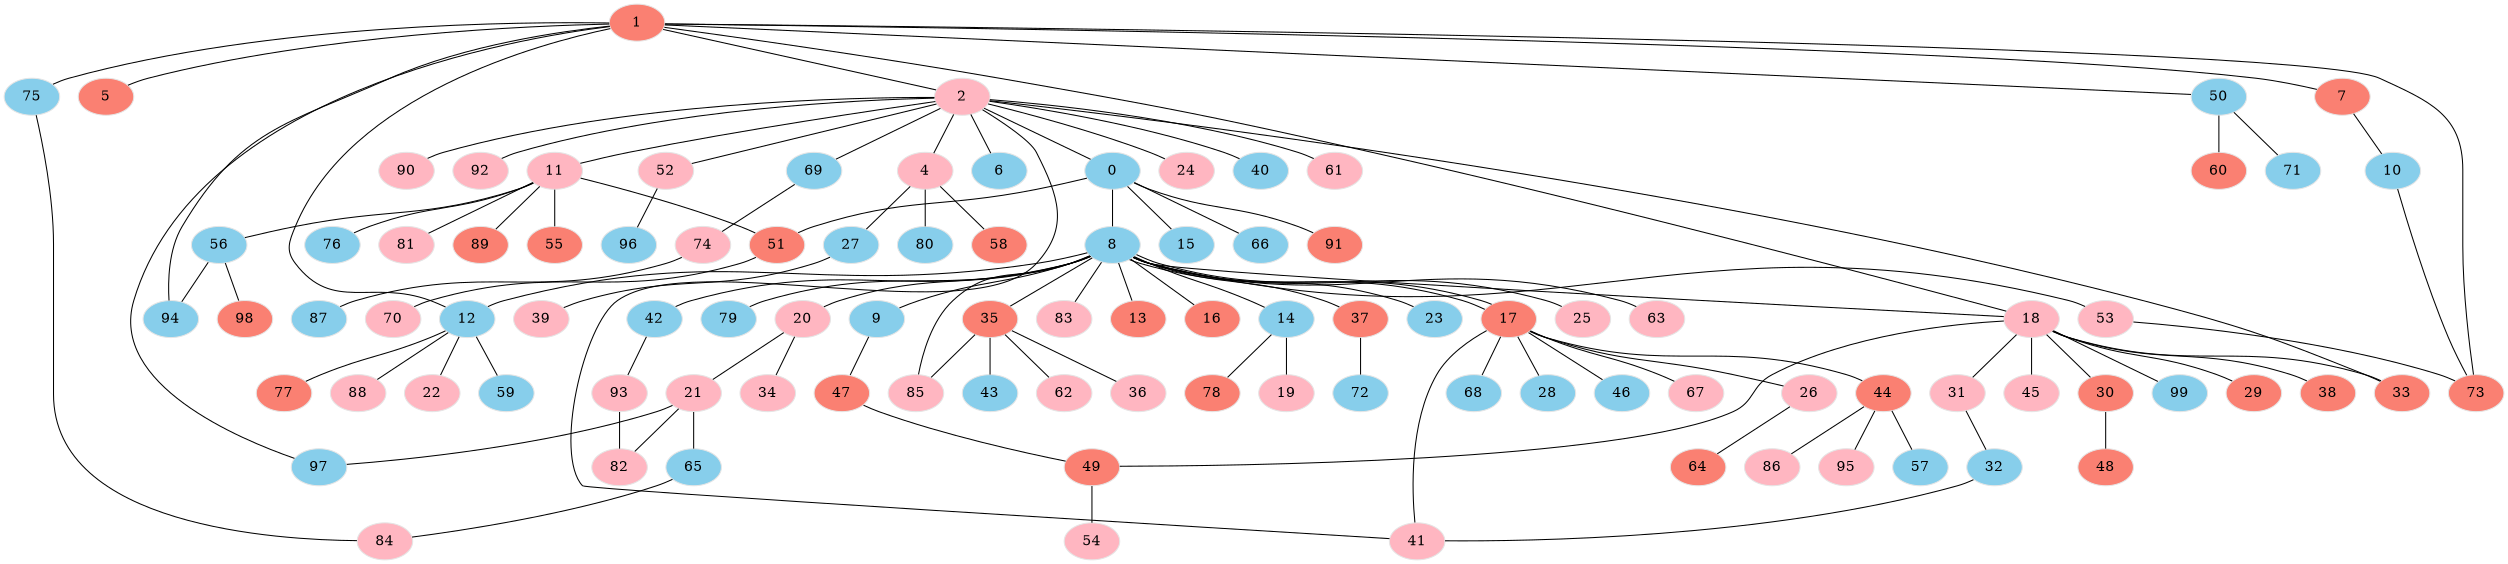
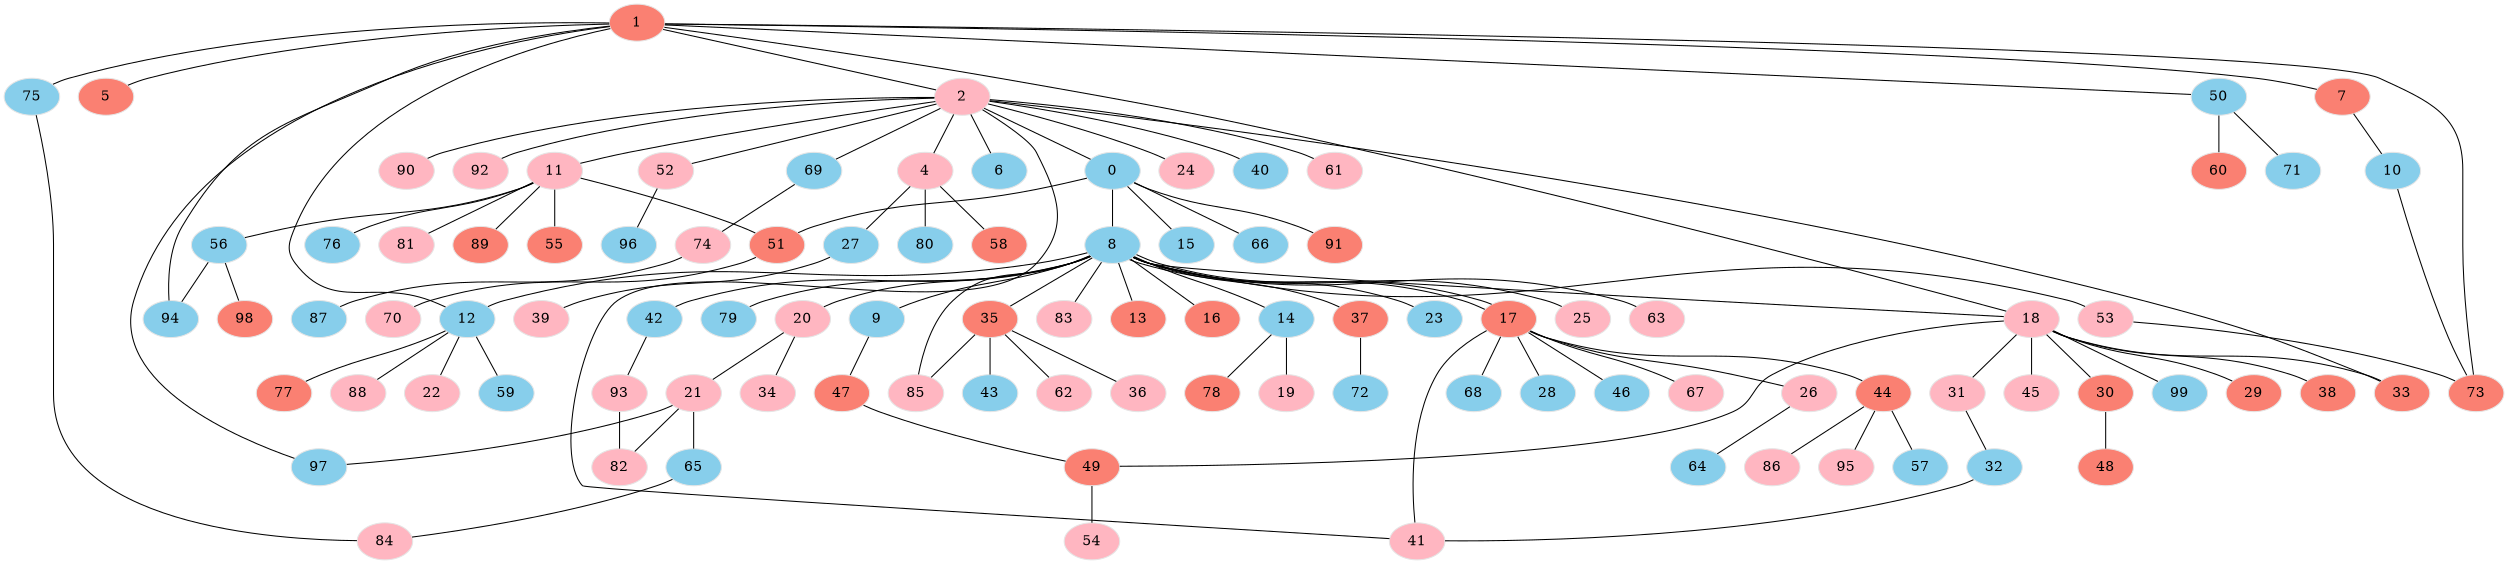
(1698, 467) -> (1698, 467)
